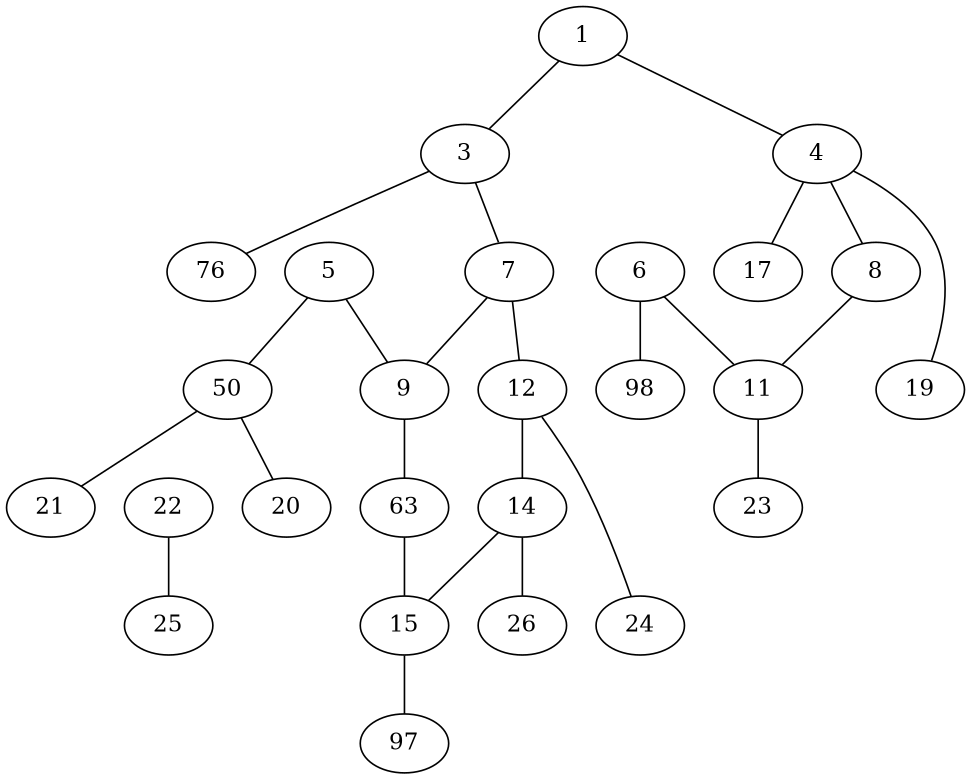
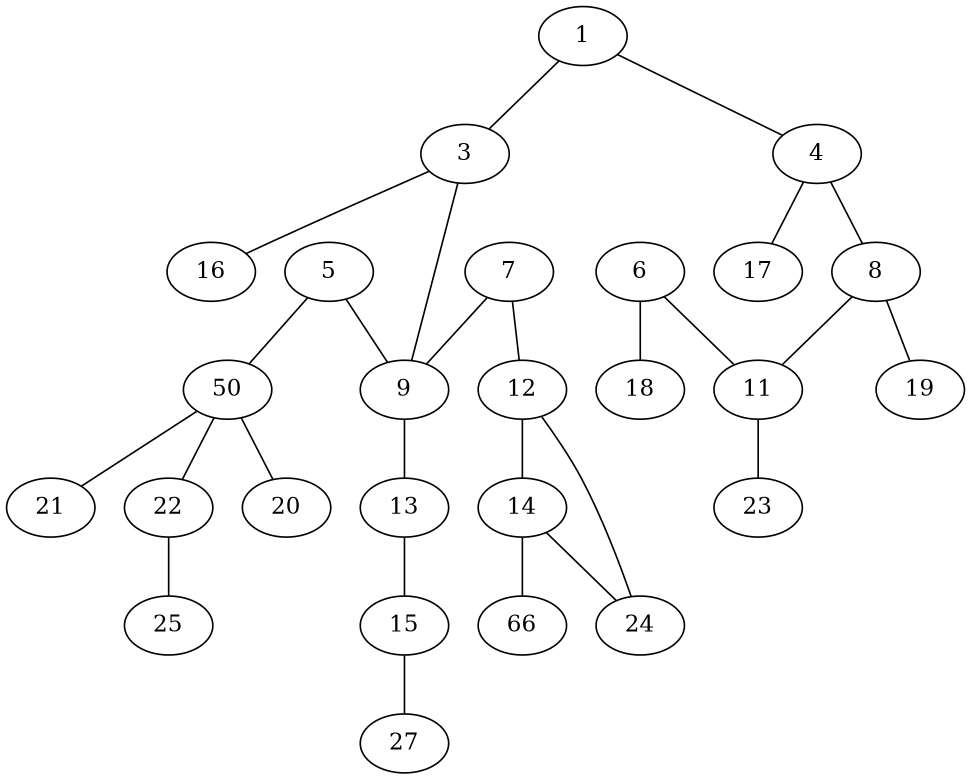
(487, 213) -> (435, 272)
(937, 248) -> (898, 330)
(211, 272) -> (211, 272)
(640, 390) -> (640, 390)
none -> (198, 449)
(404, 508) -> (404, 508)
(464, 566) -> (581, 566)
(522, 626) -> (522, 626)
(404, 743) -> (404, 743)
